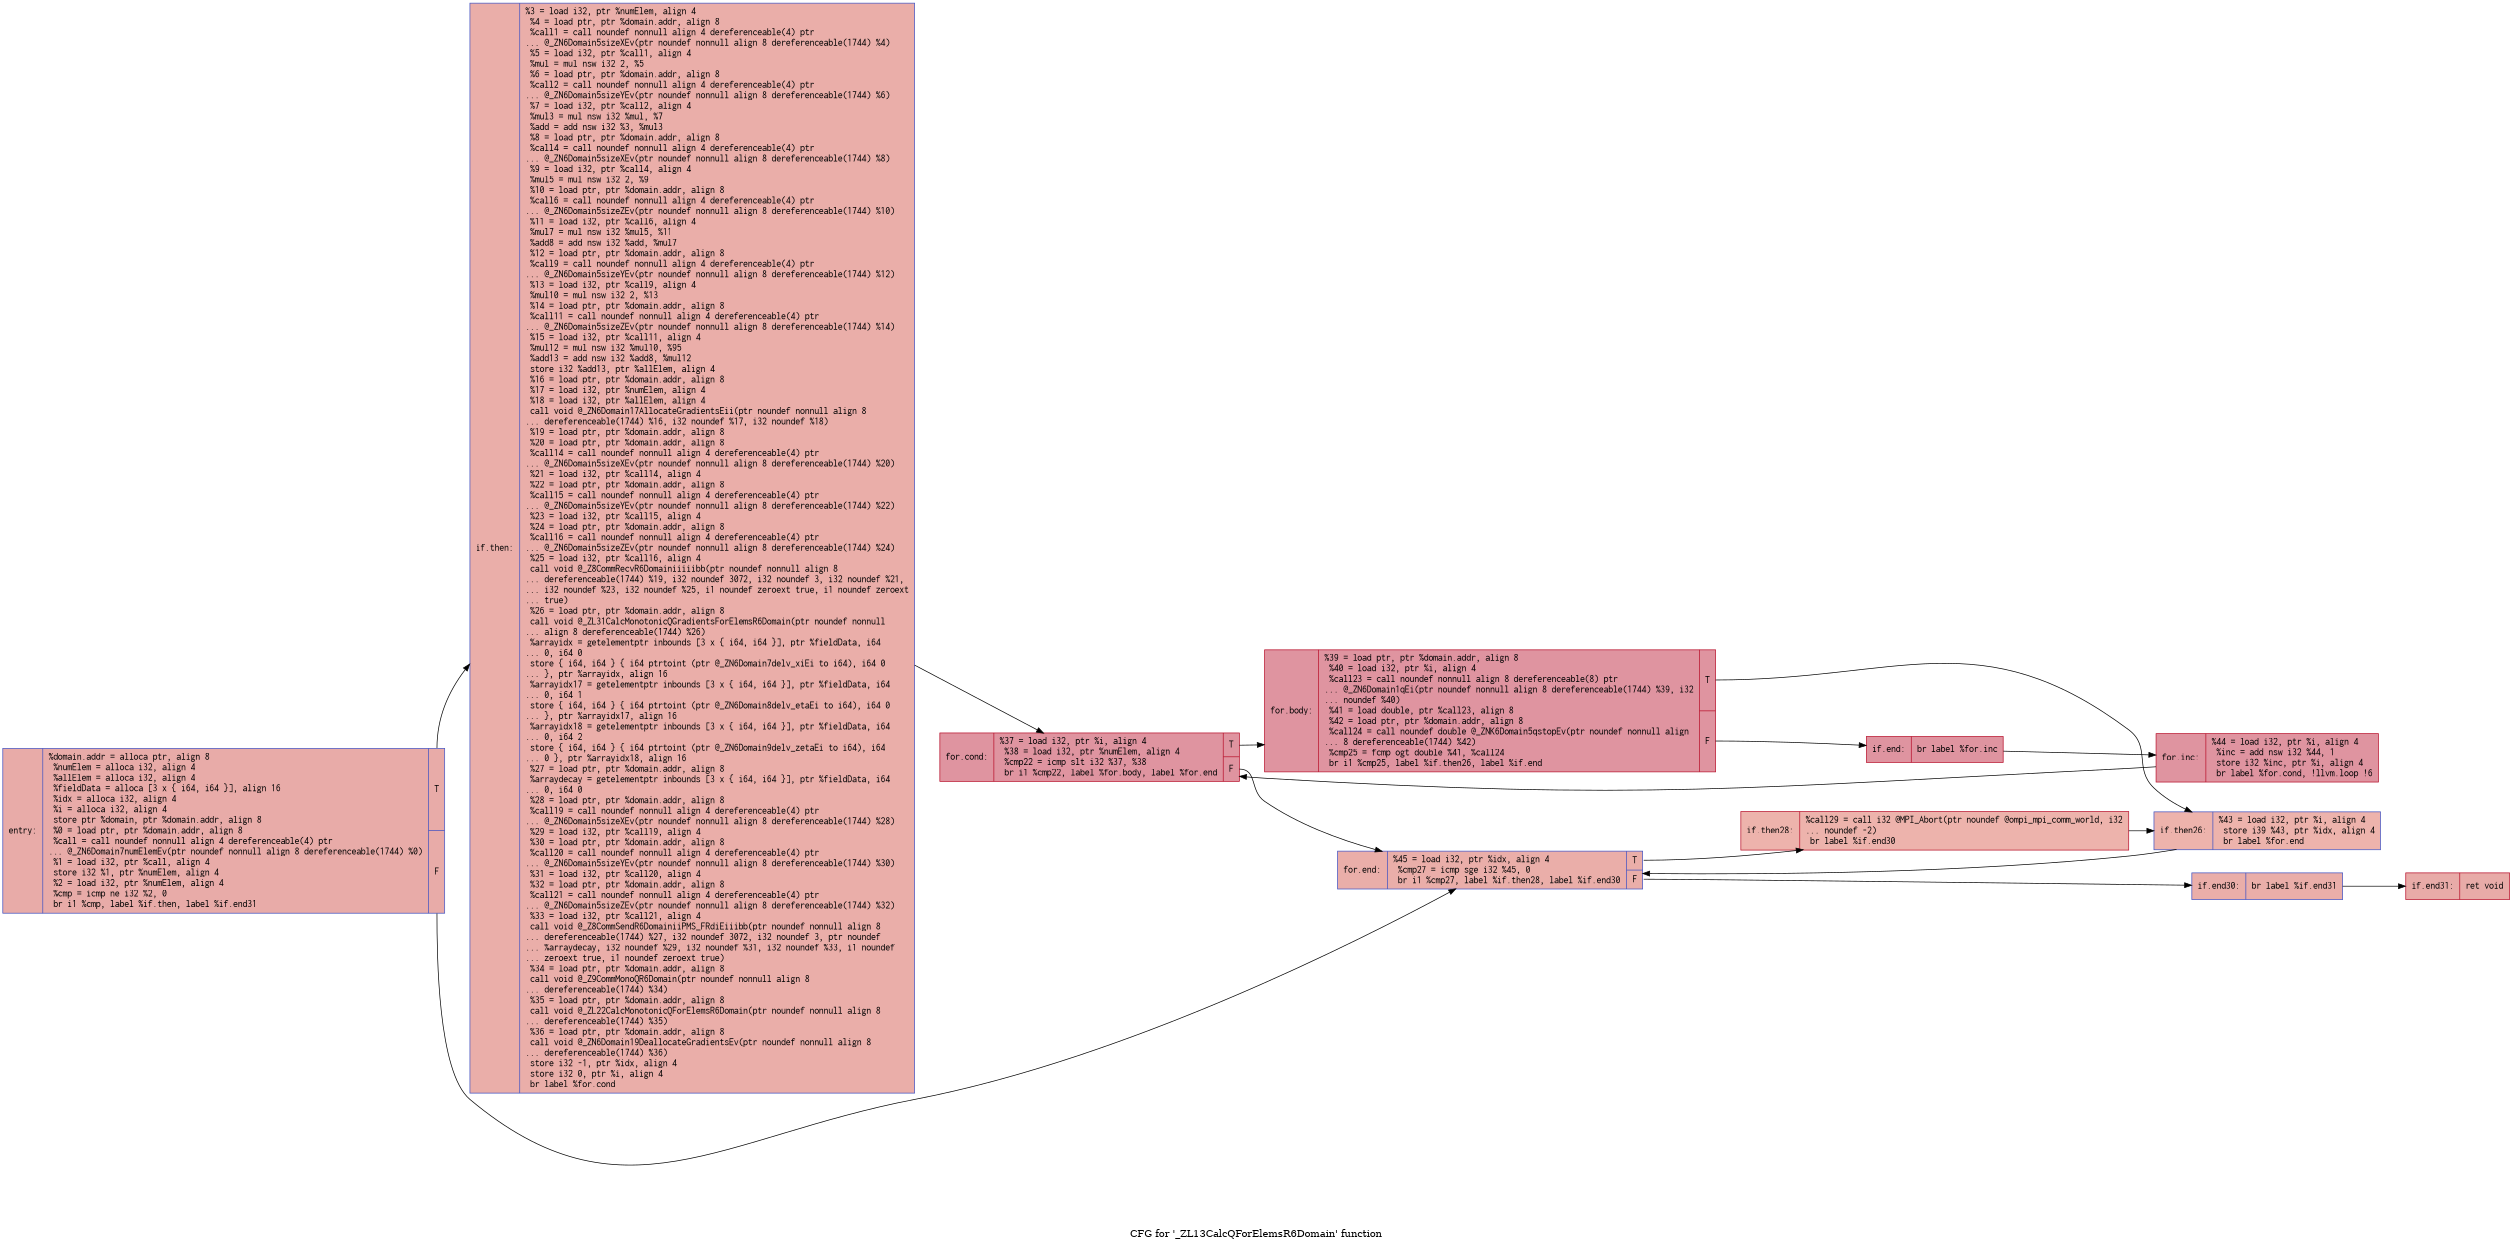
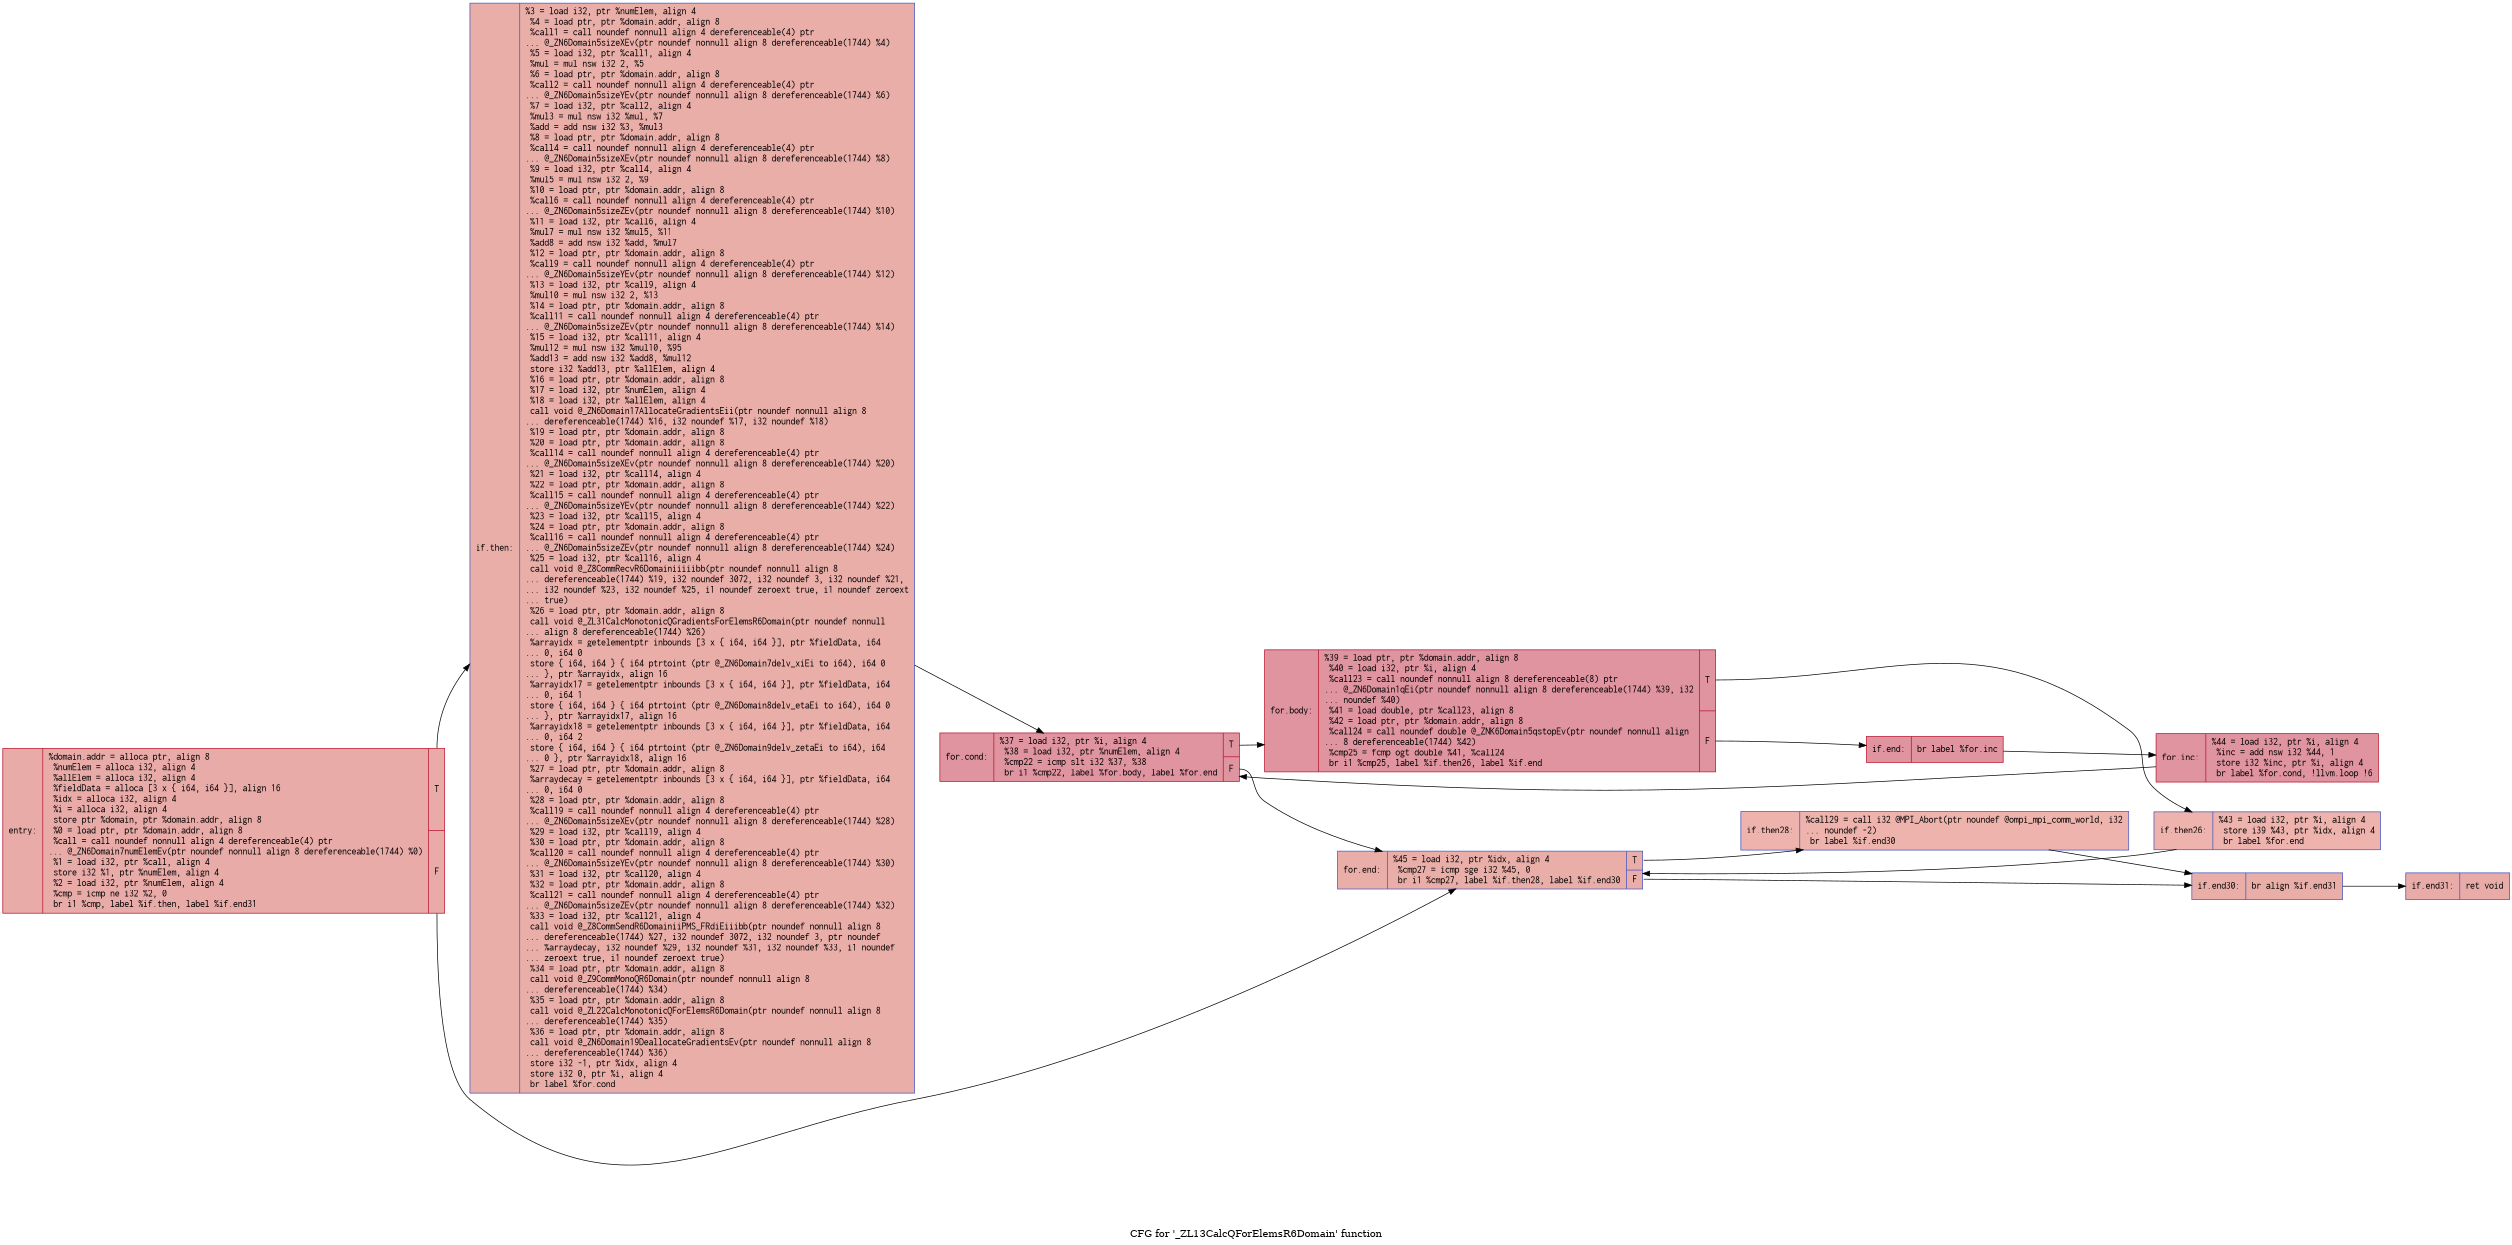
(224, 831) -> (224, 831)
(1935, 831) -> (1935, 831)
(2138, 831) -> (2120, 862)
(2294, 886) -> (2294, 886)
(2458, 886) -> (2458, 886)
